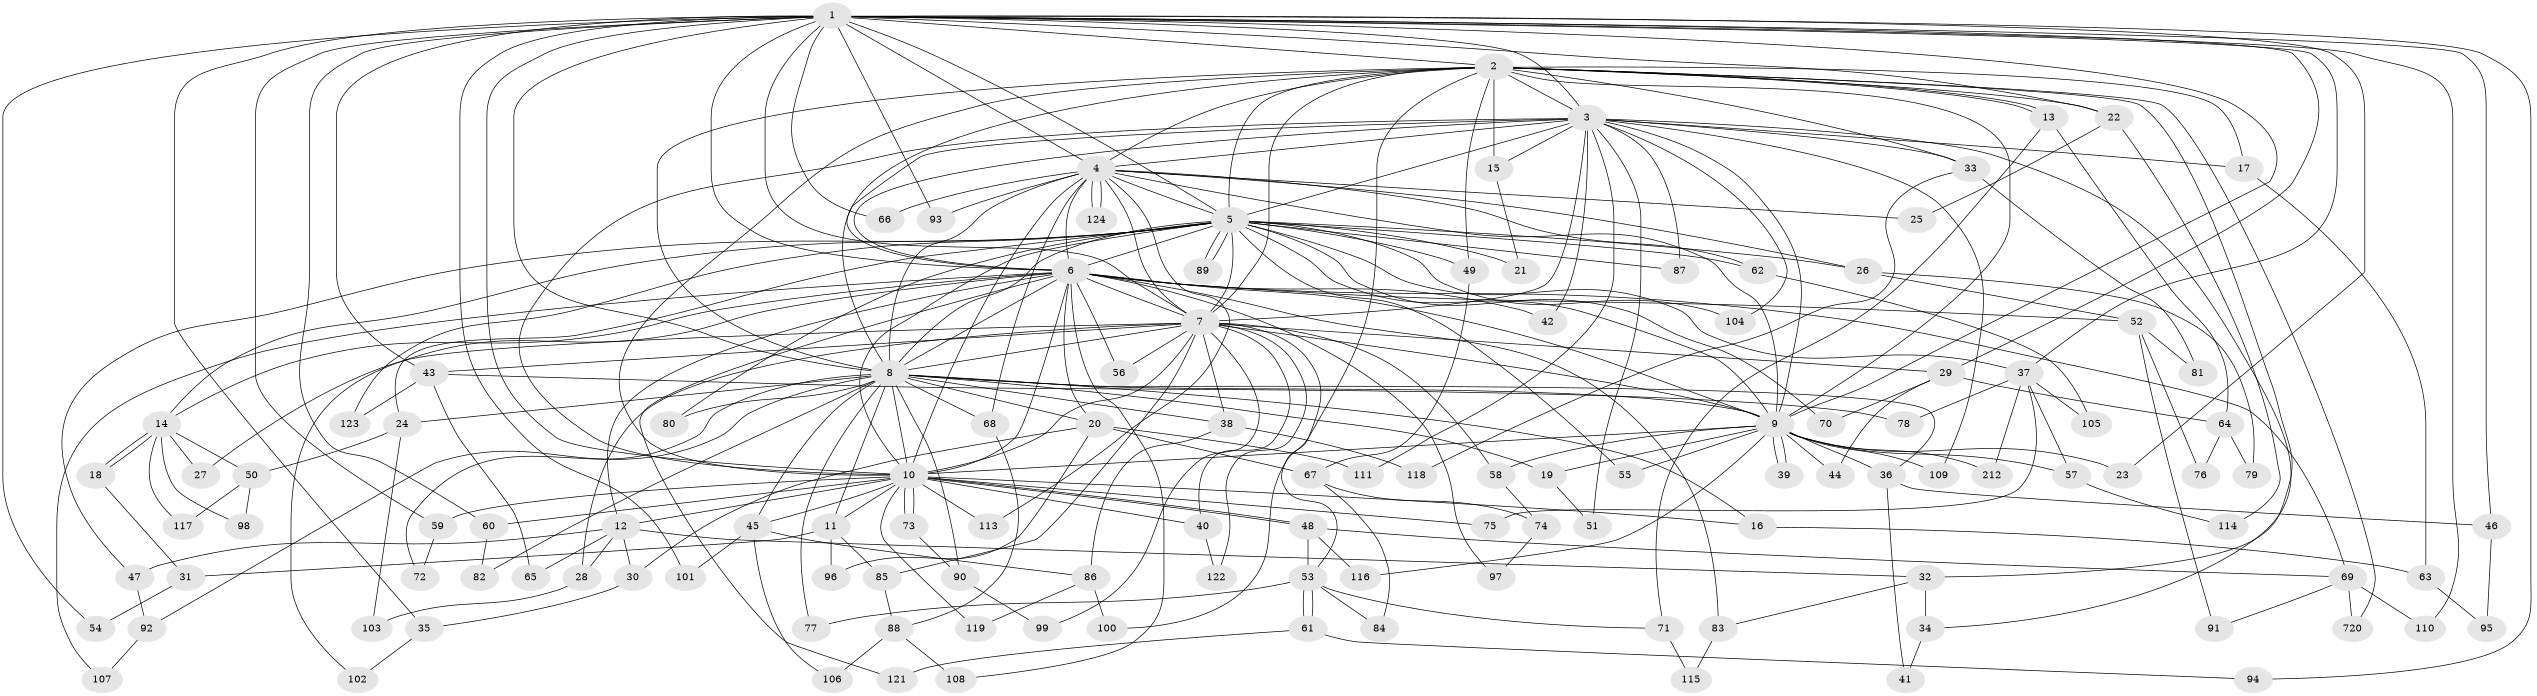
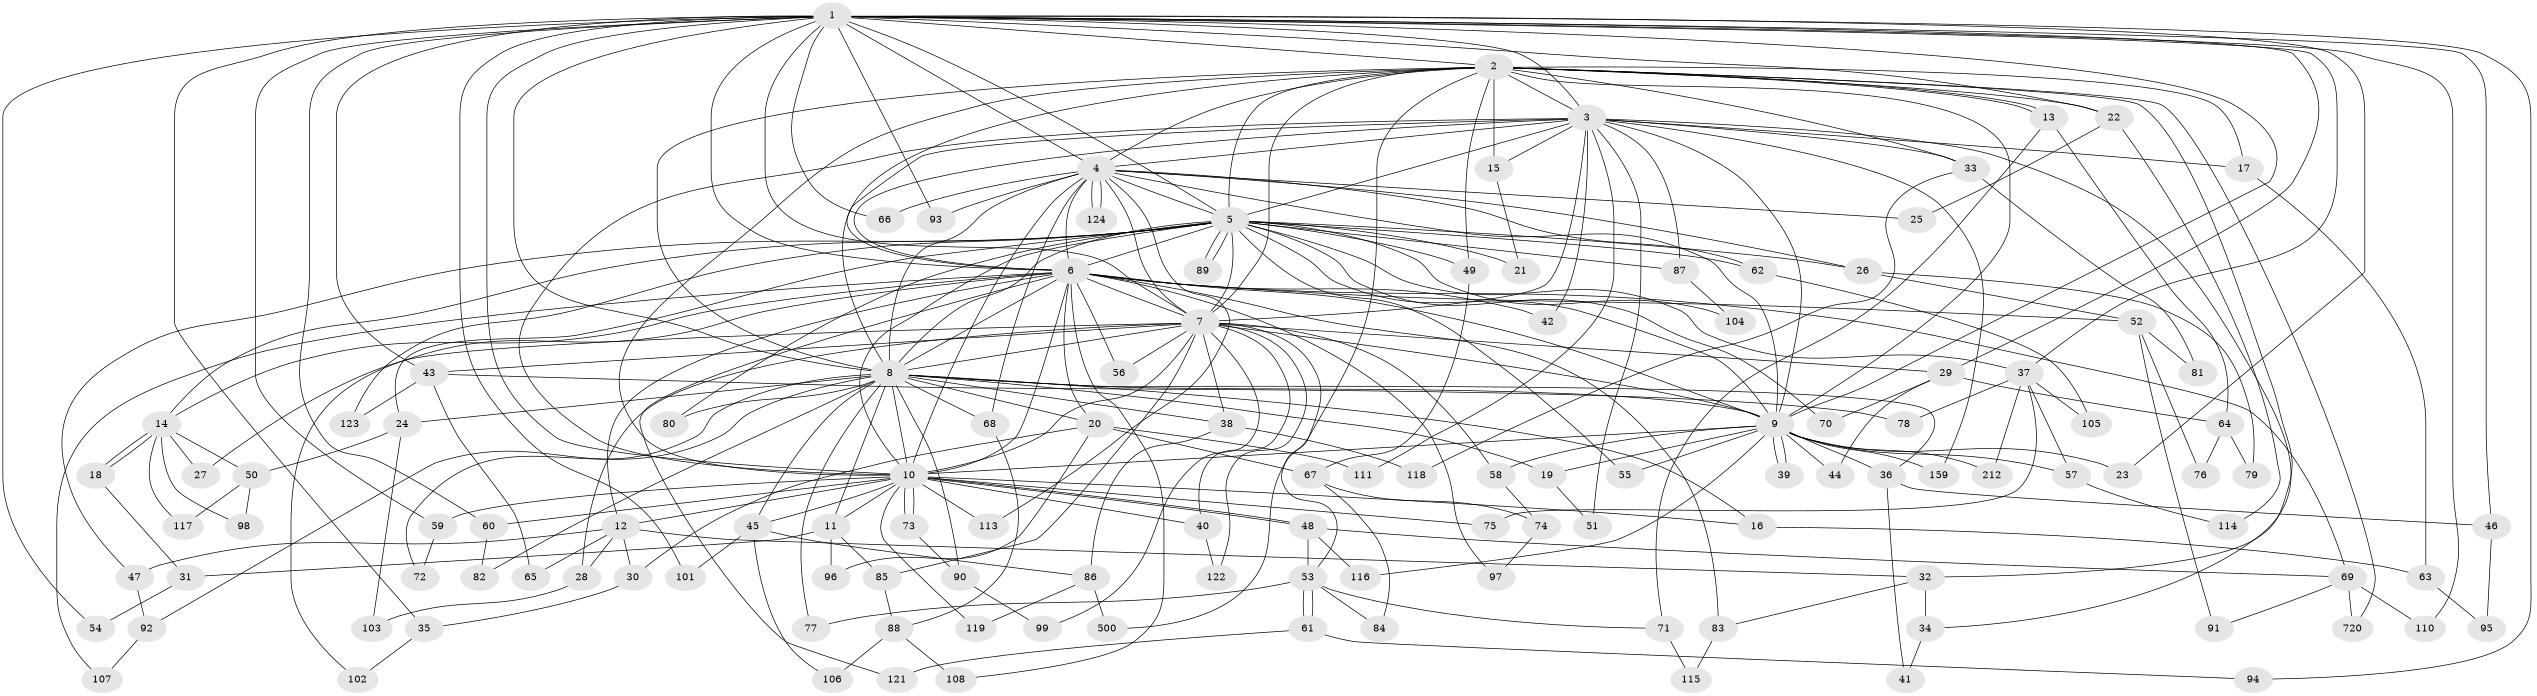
(1735, 197) -> (1707, 297)
(1939, 476) -> (1939, 476)
(1107, 629) -> (1107, 629)
